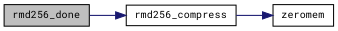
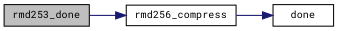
(47, 15) -> (47, 15)
(303, 15) -> (303, 15)
